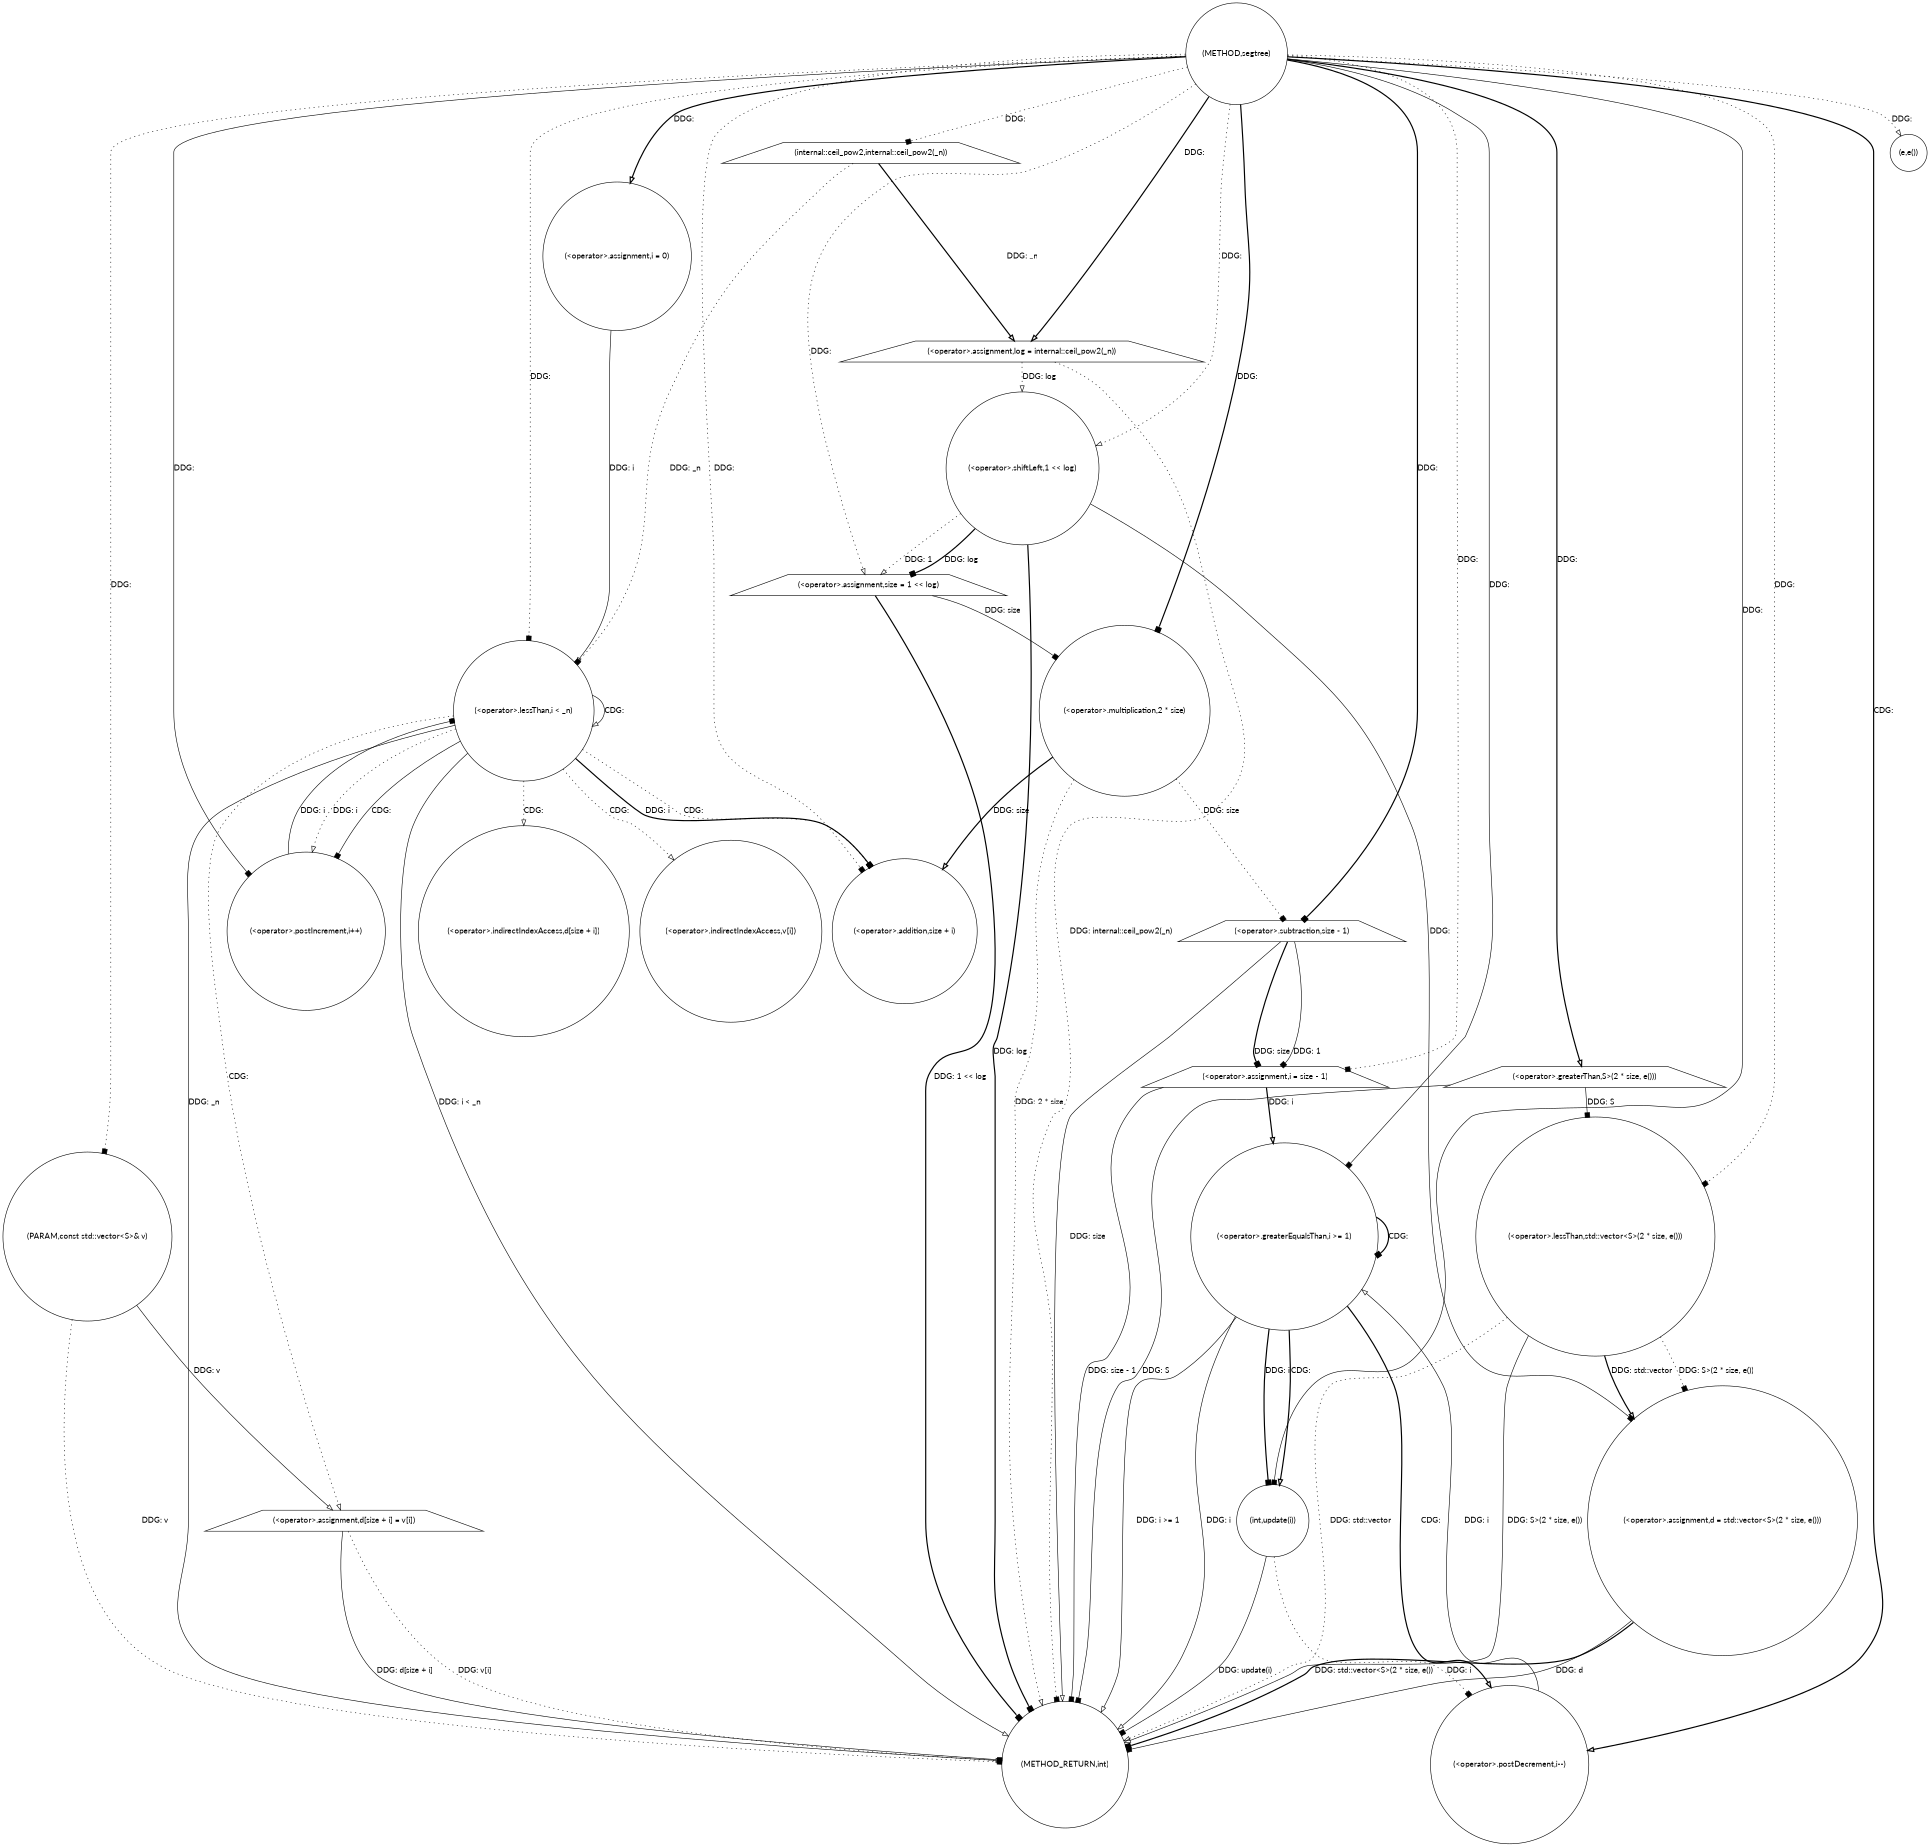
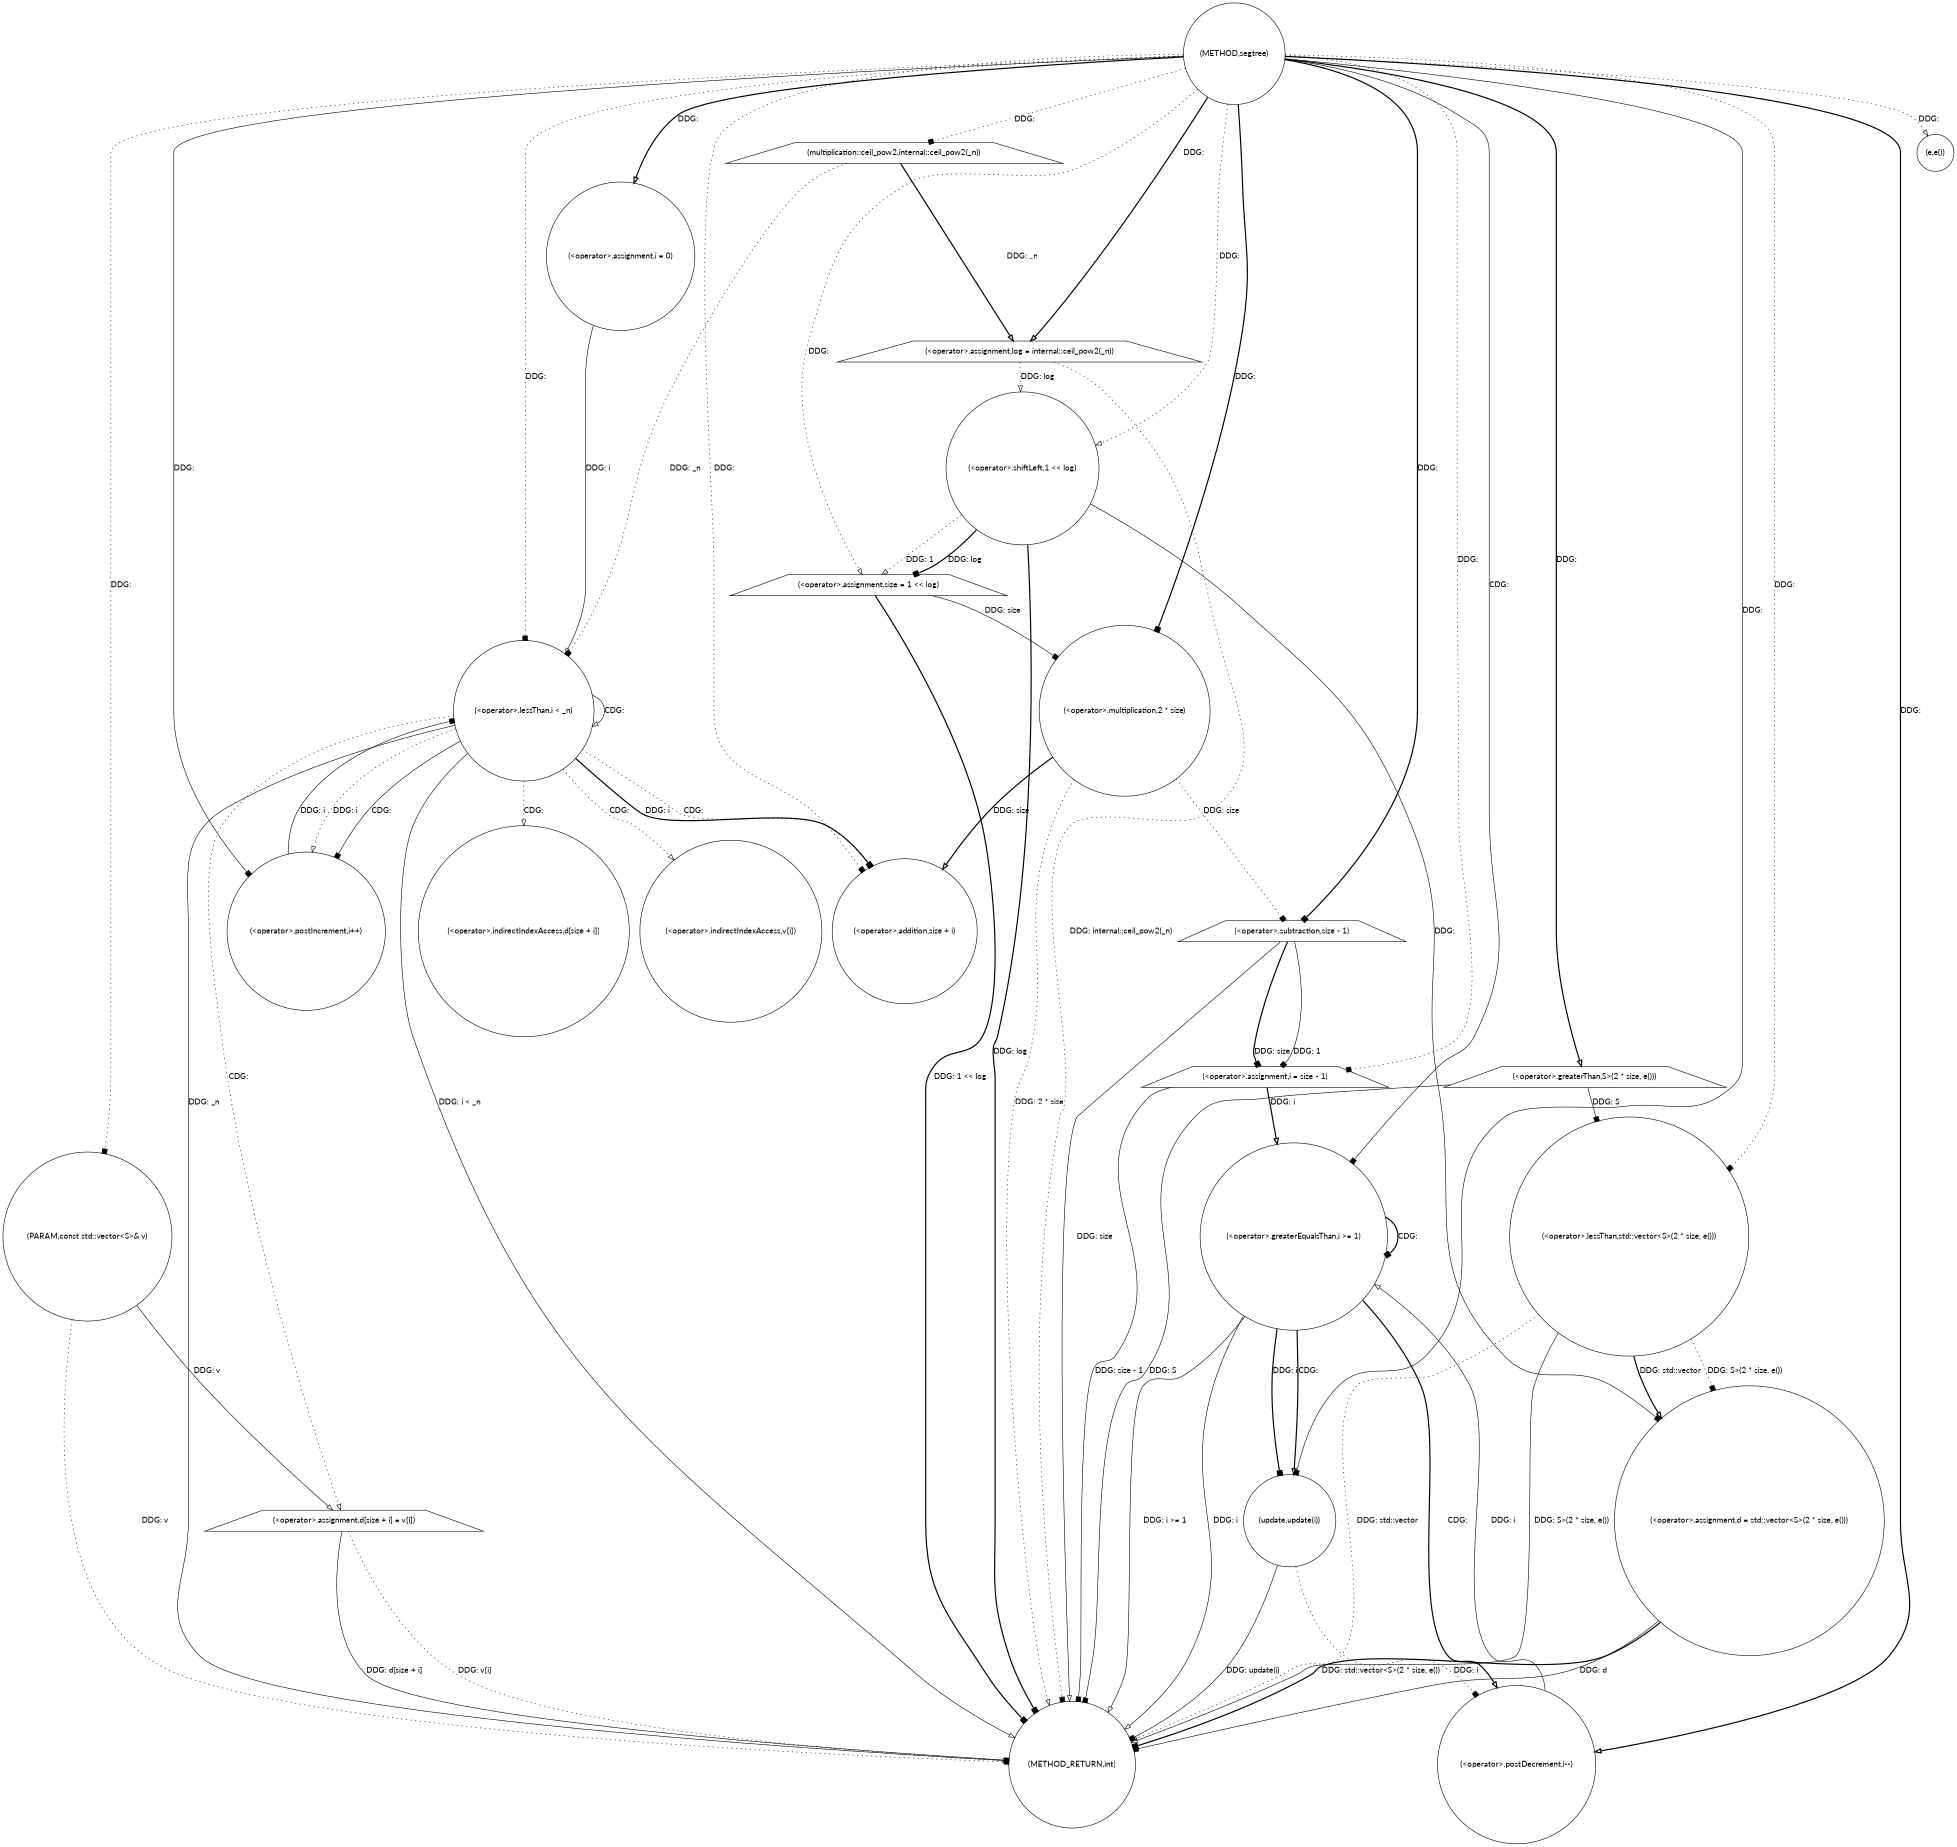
(871, 153) -> (894, 153)
(1501, 585) -> (1500, 585)
(1885, 711) -> (1912, 711)
(1273, 1521) -> (1290, 1521)
